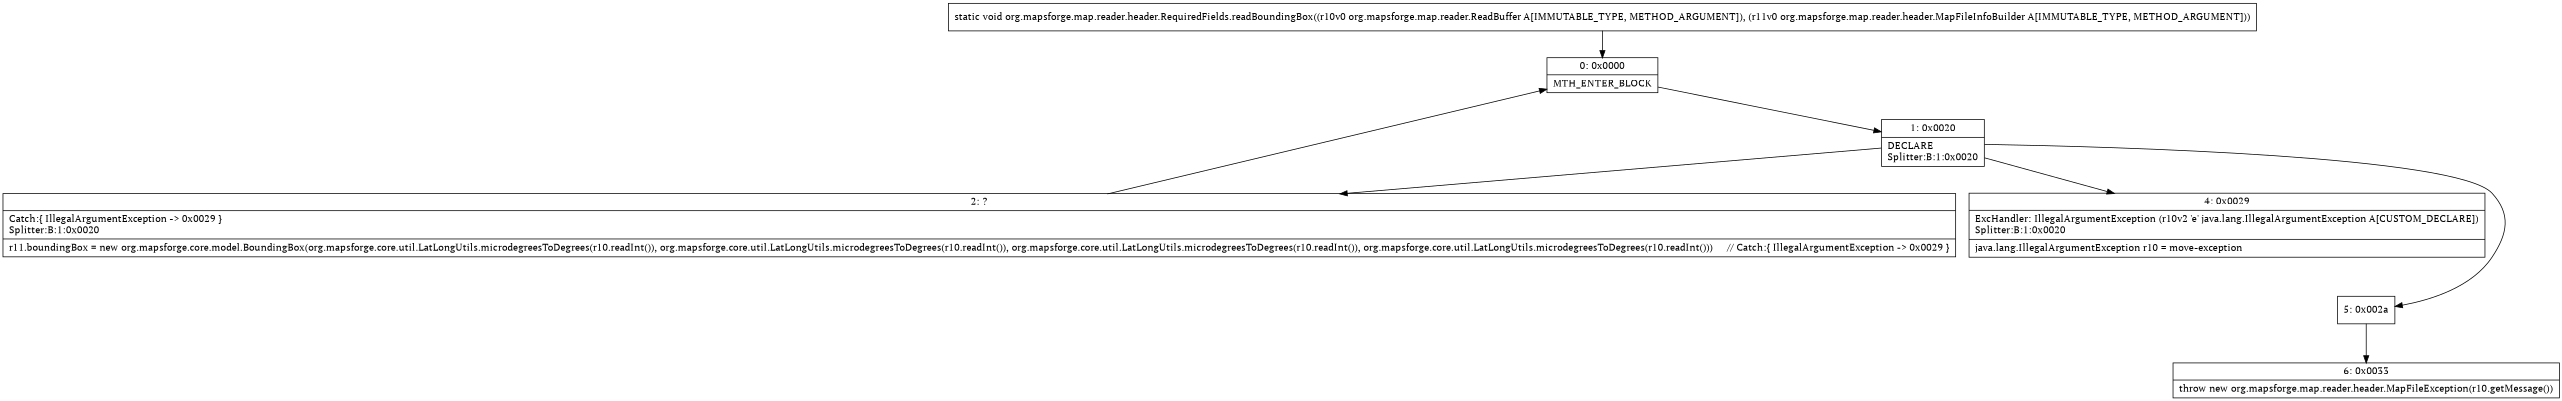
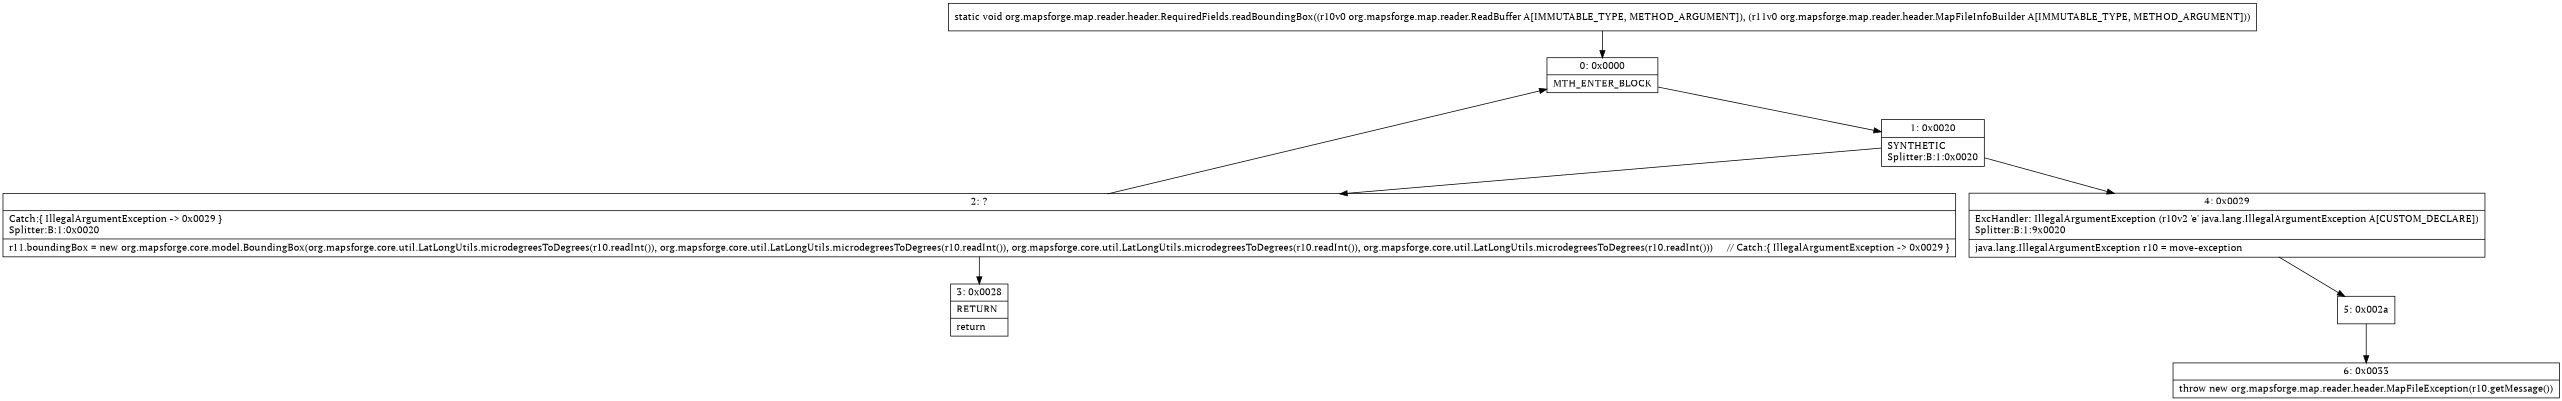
(1911, 146) -> (1917, 146)
(2328, 160) -> (2308, 275)
(2020, 230) -> (2020, 230)
none -> (979, 310)
